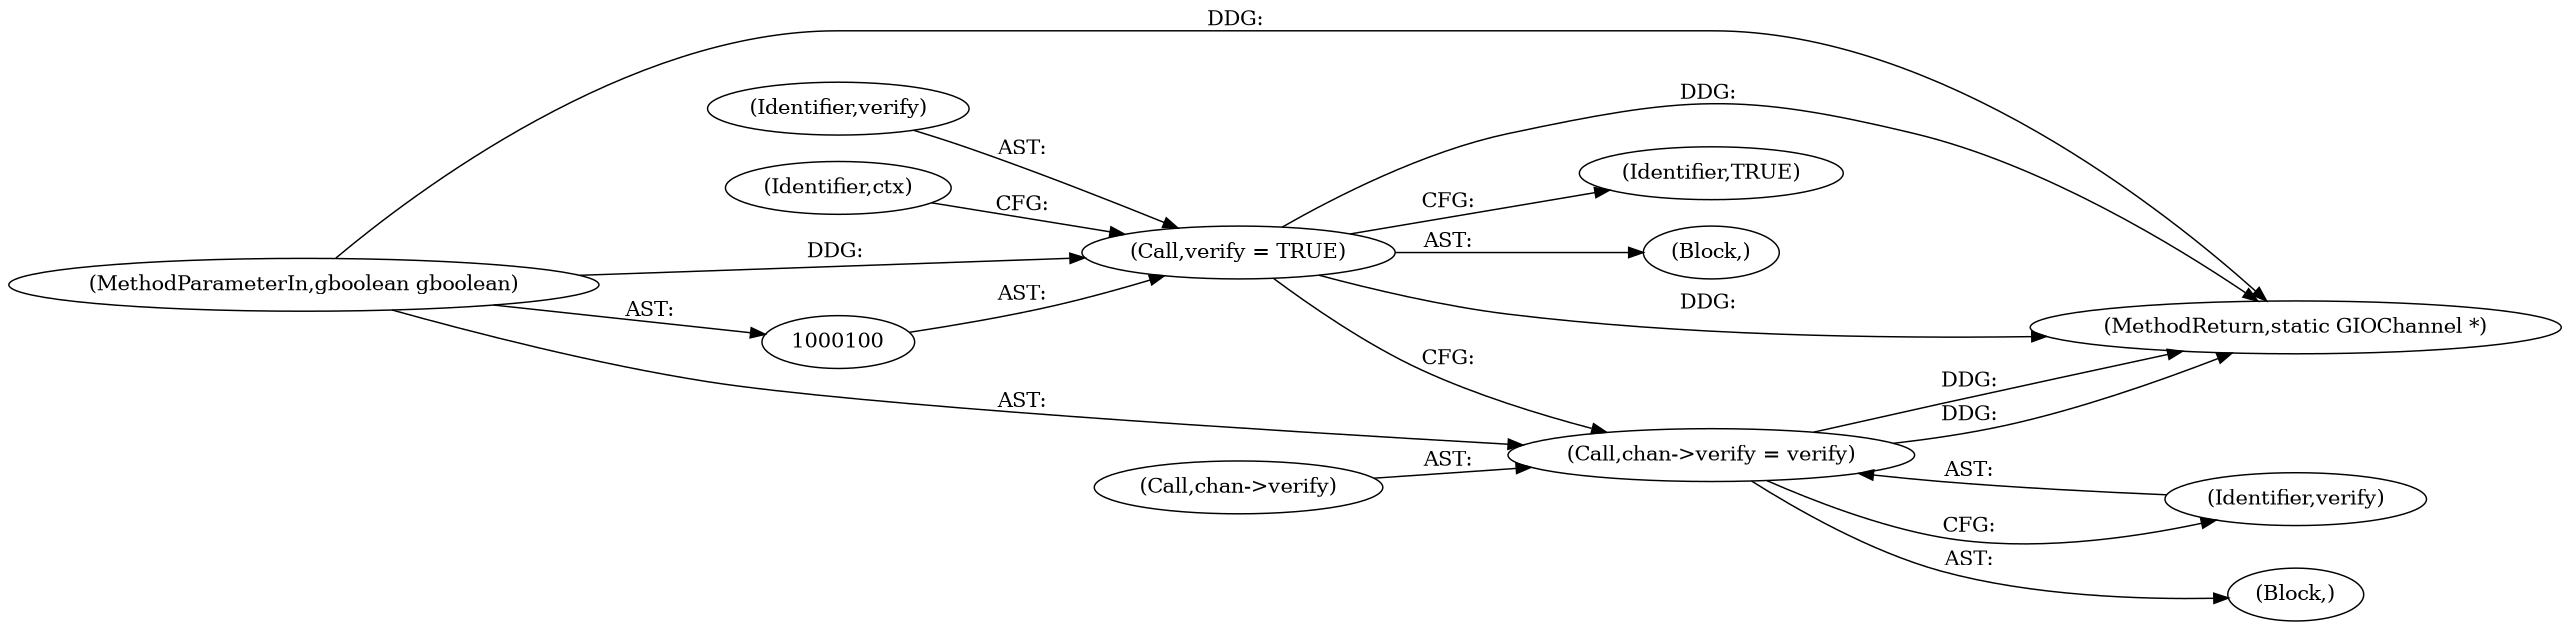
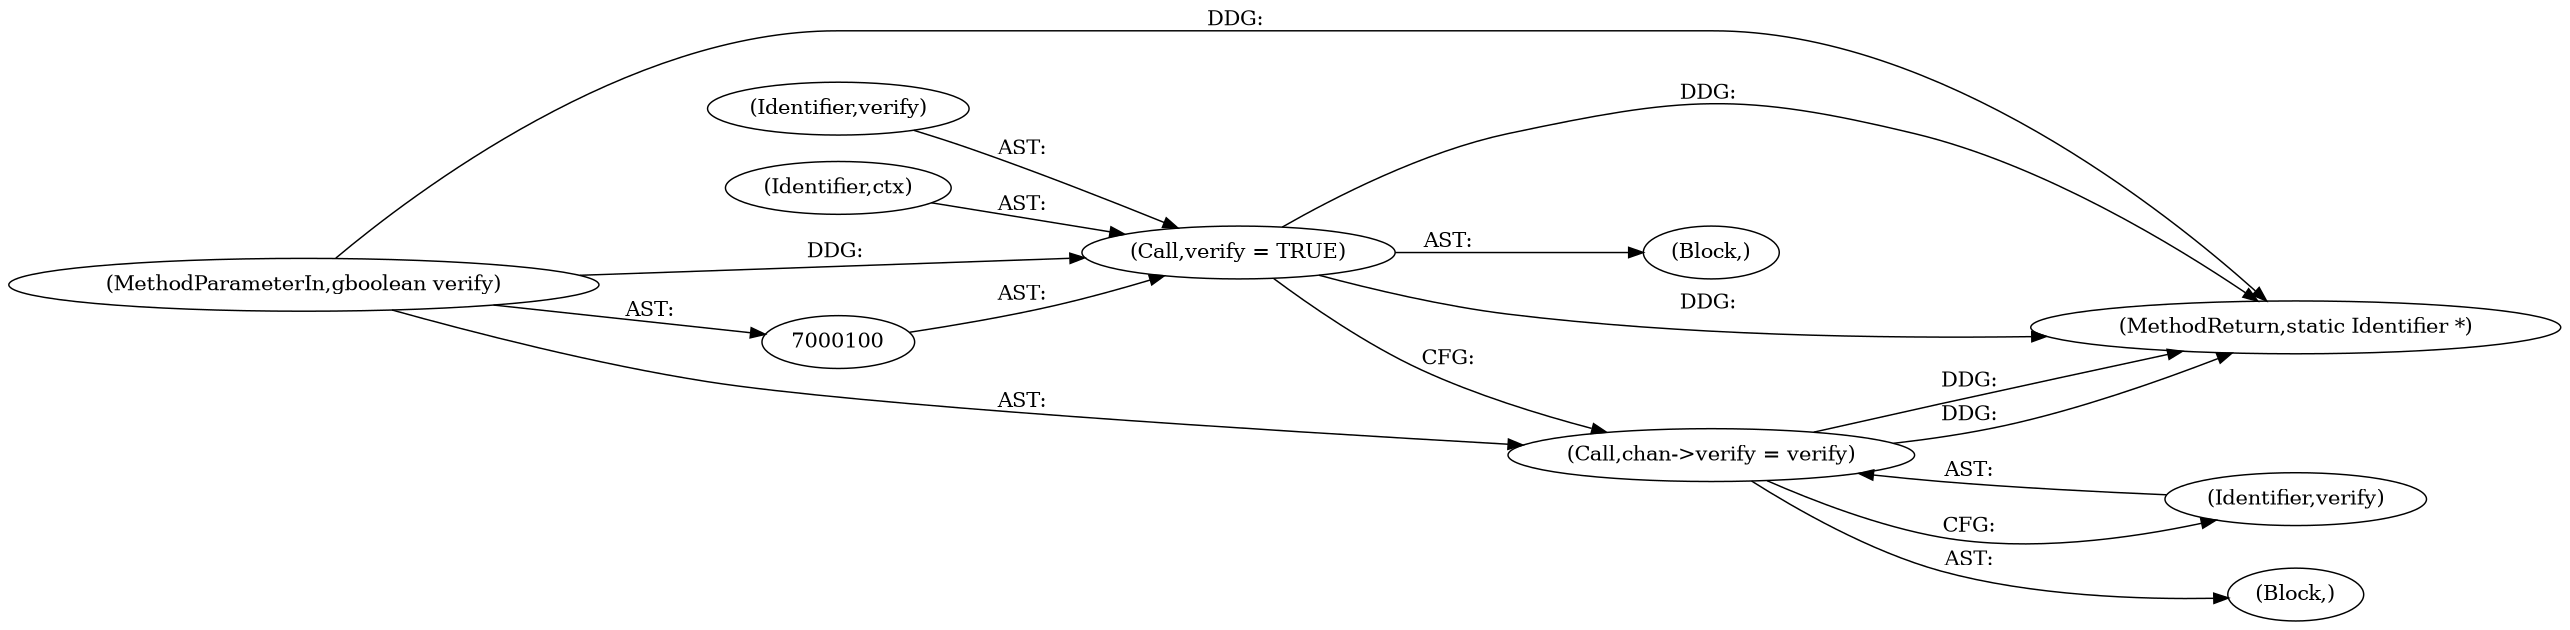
(1711, 173) -> none
(1026, 205) -> (1026, 205)
(304, 285) -> (304, 285)
(2296, 327) -> (2296, 327)
(838, 342) -> (838, 342)
(1239, 487) -> none
